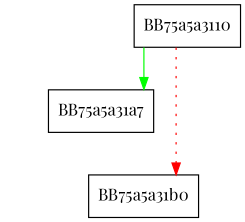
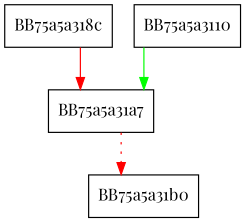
none -> (59, 26)
(176, 105) -> (121, 148)
